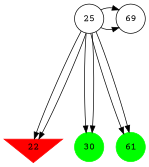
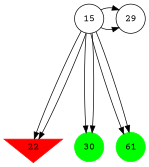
(89, 19) -> (89, 19)
(131, 19) -> (131, 19)
